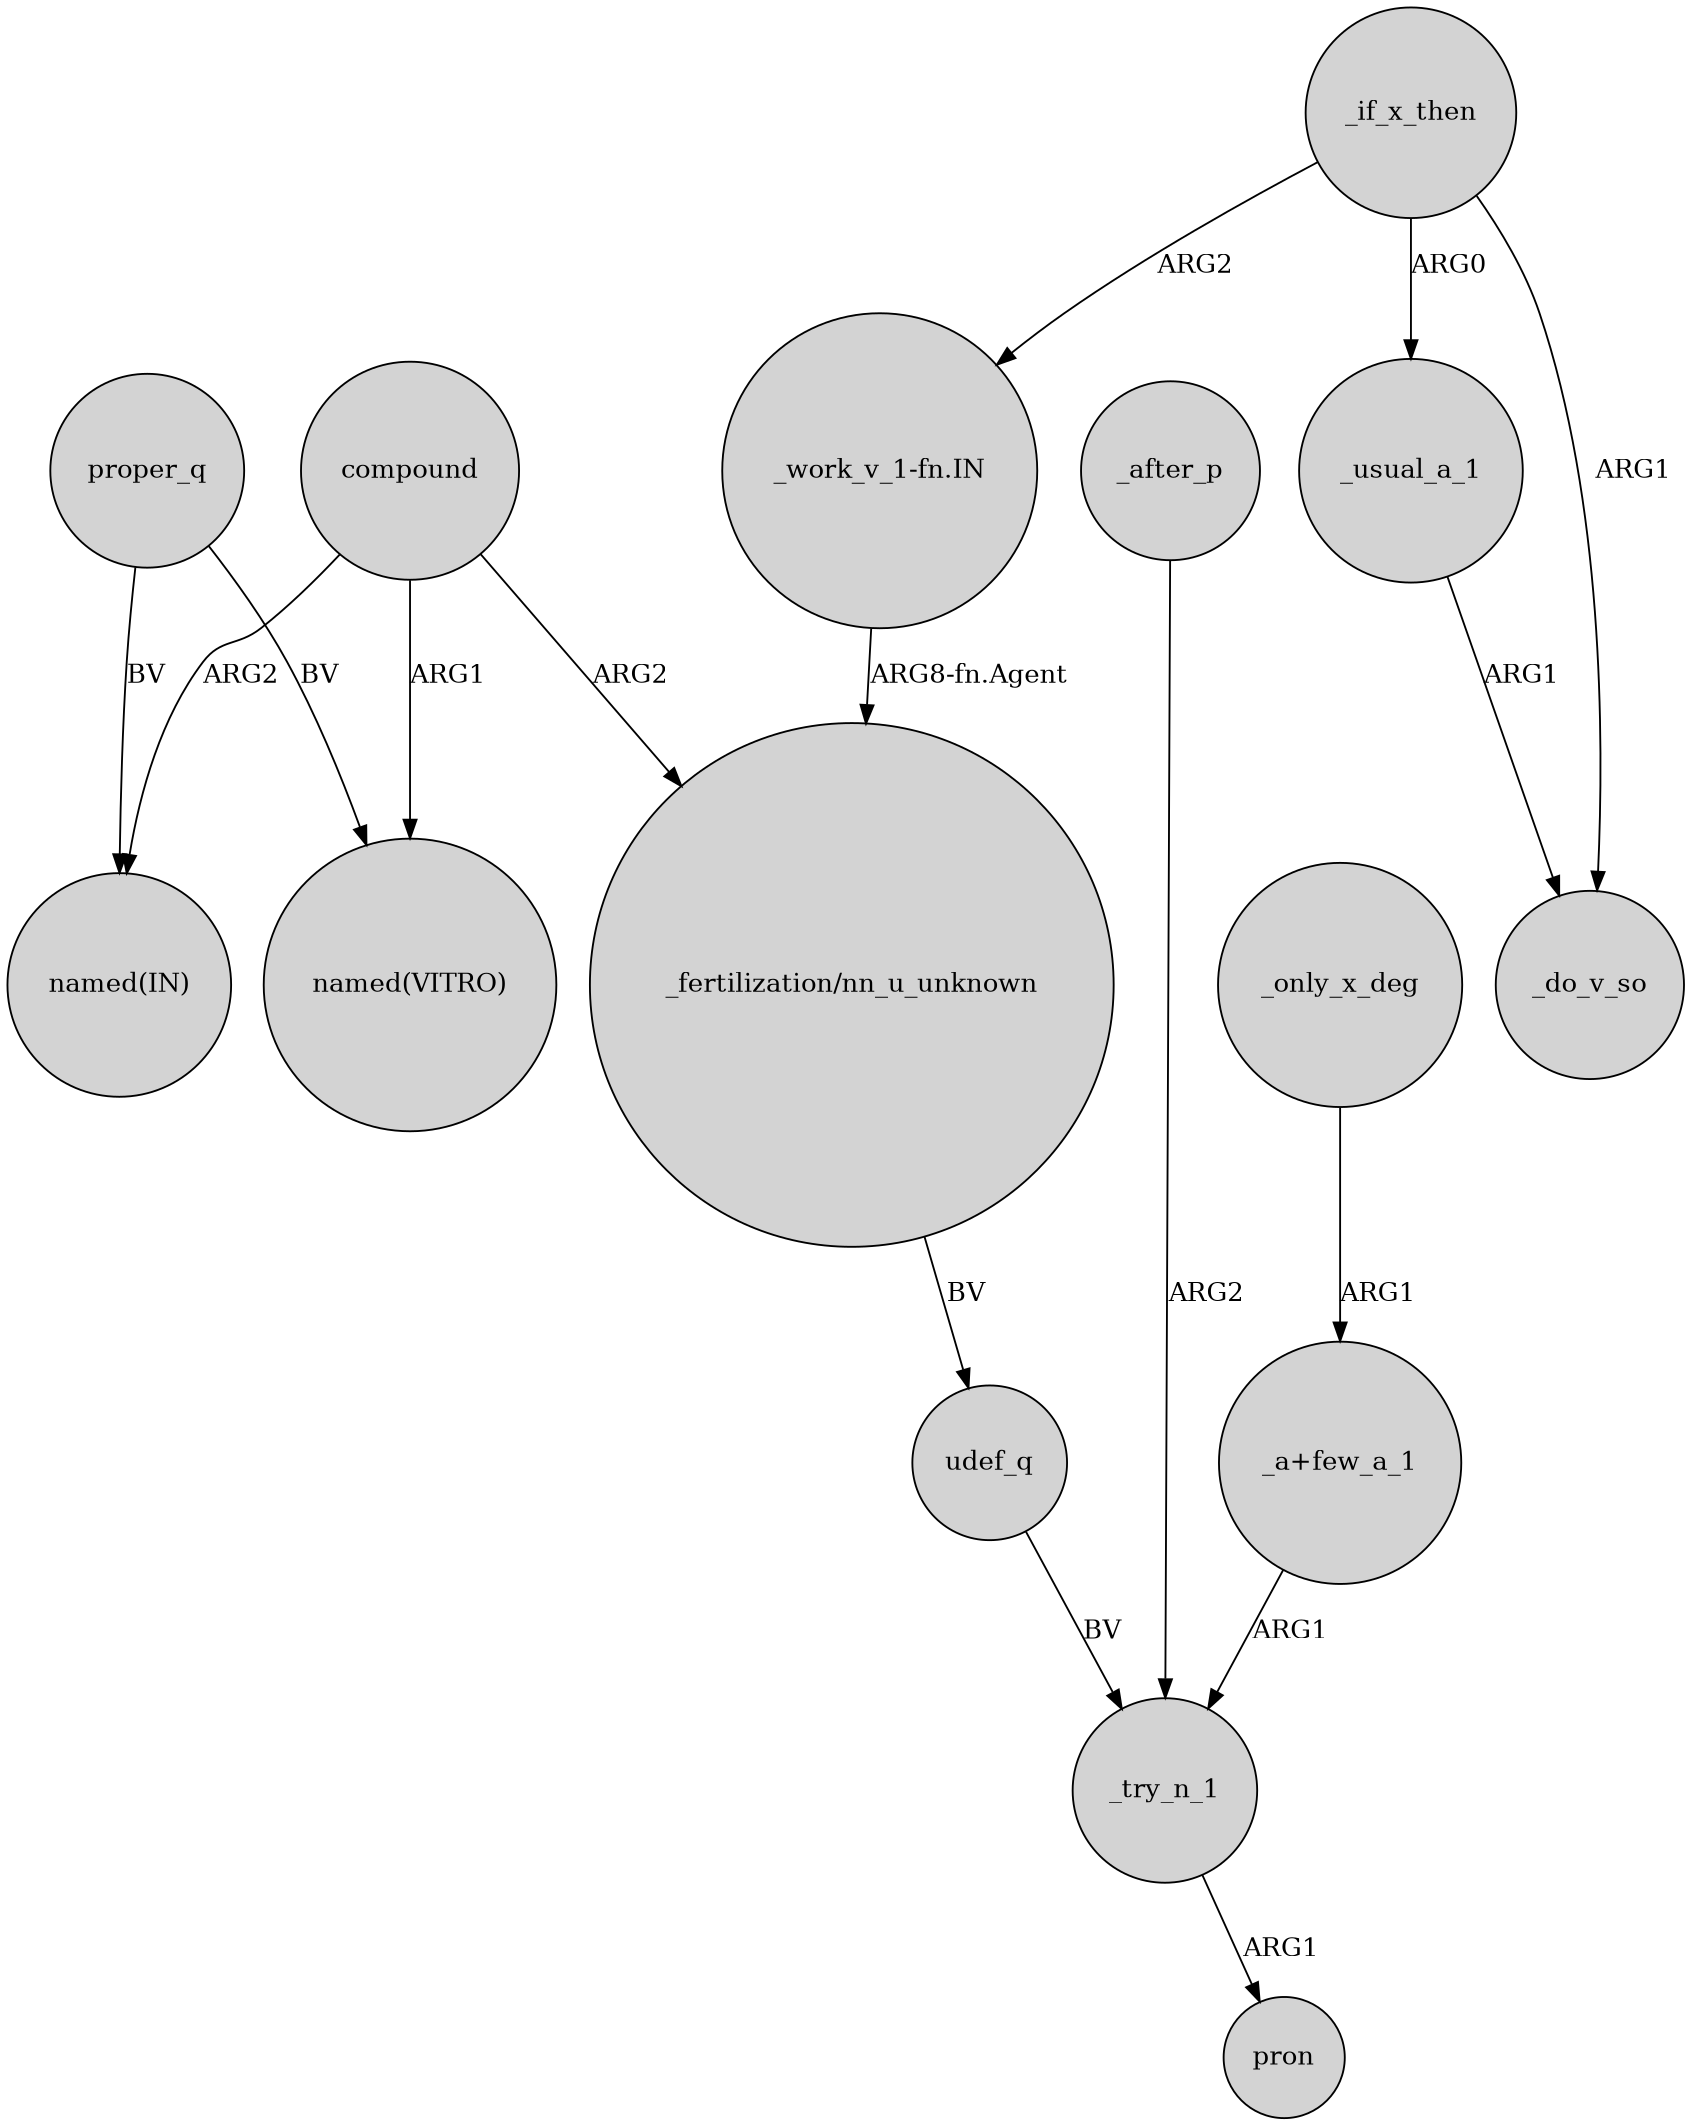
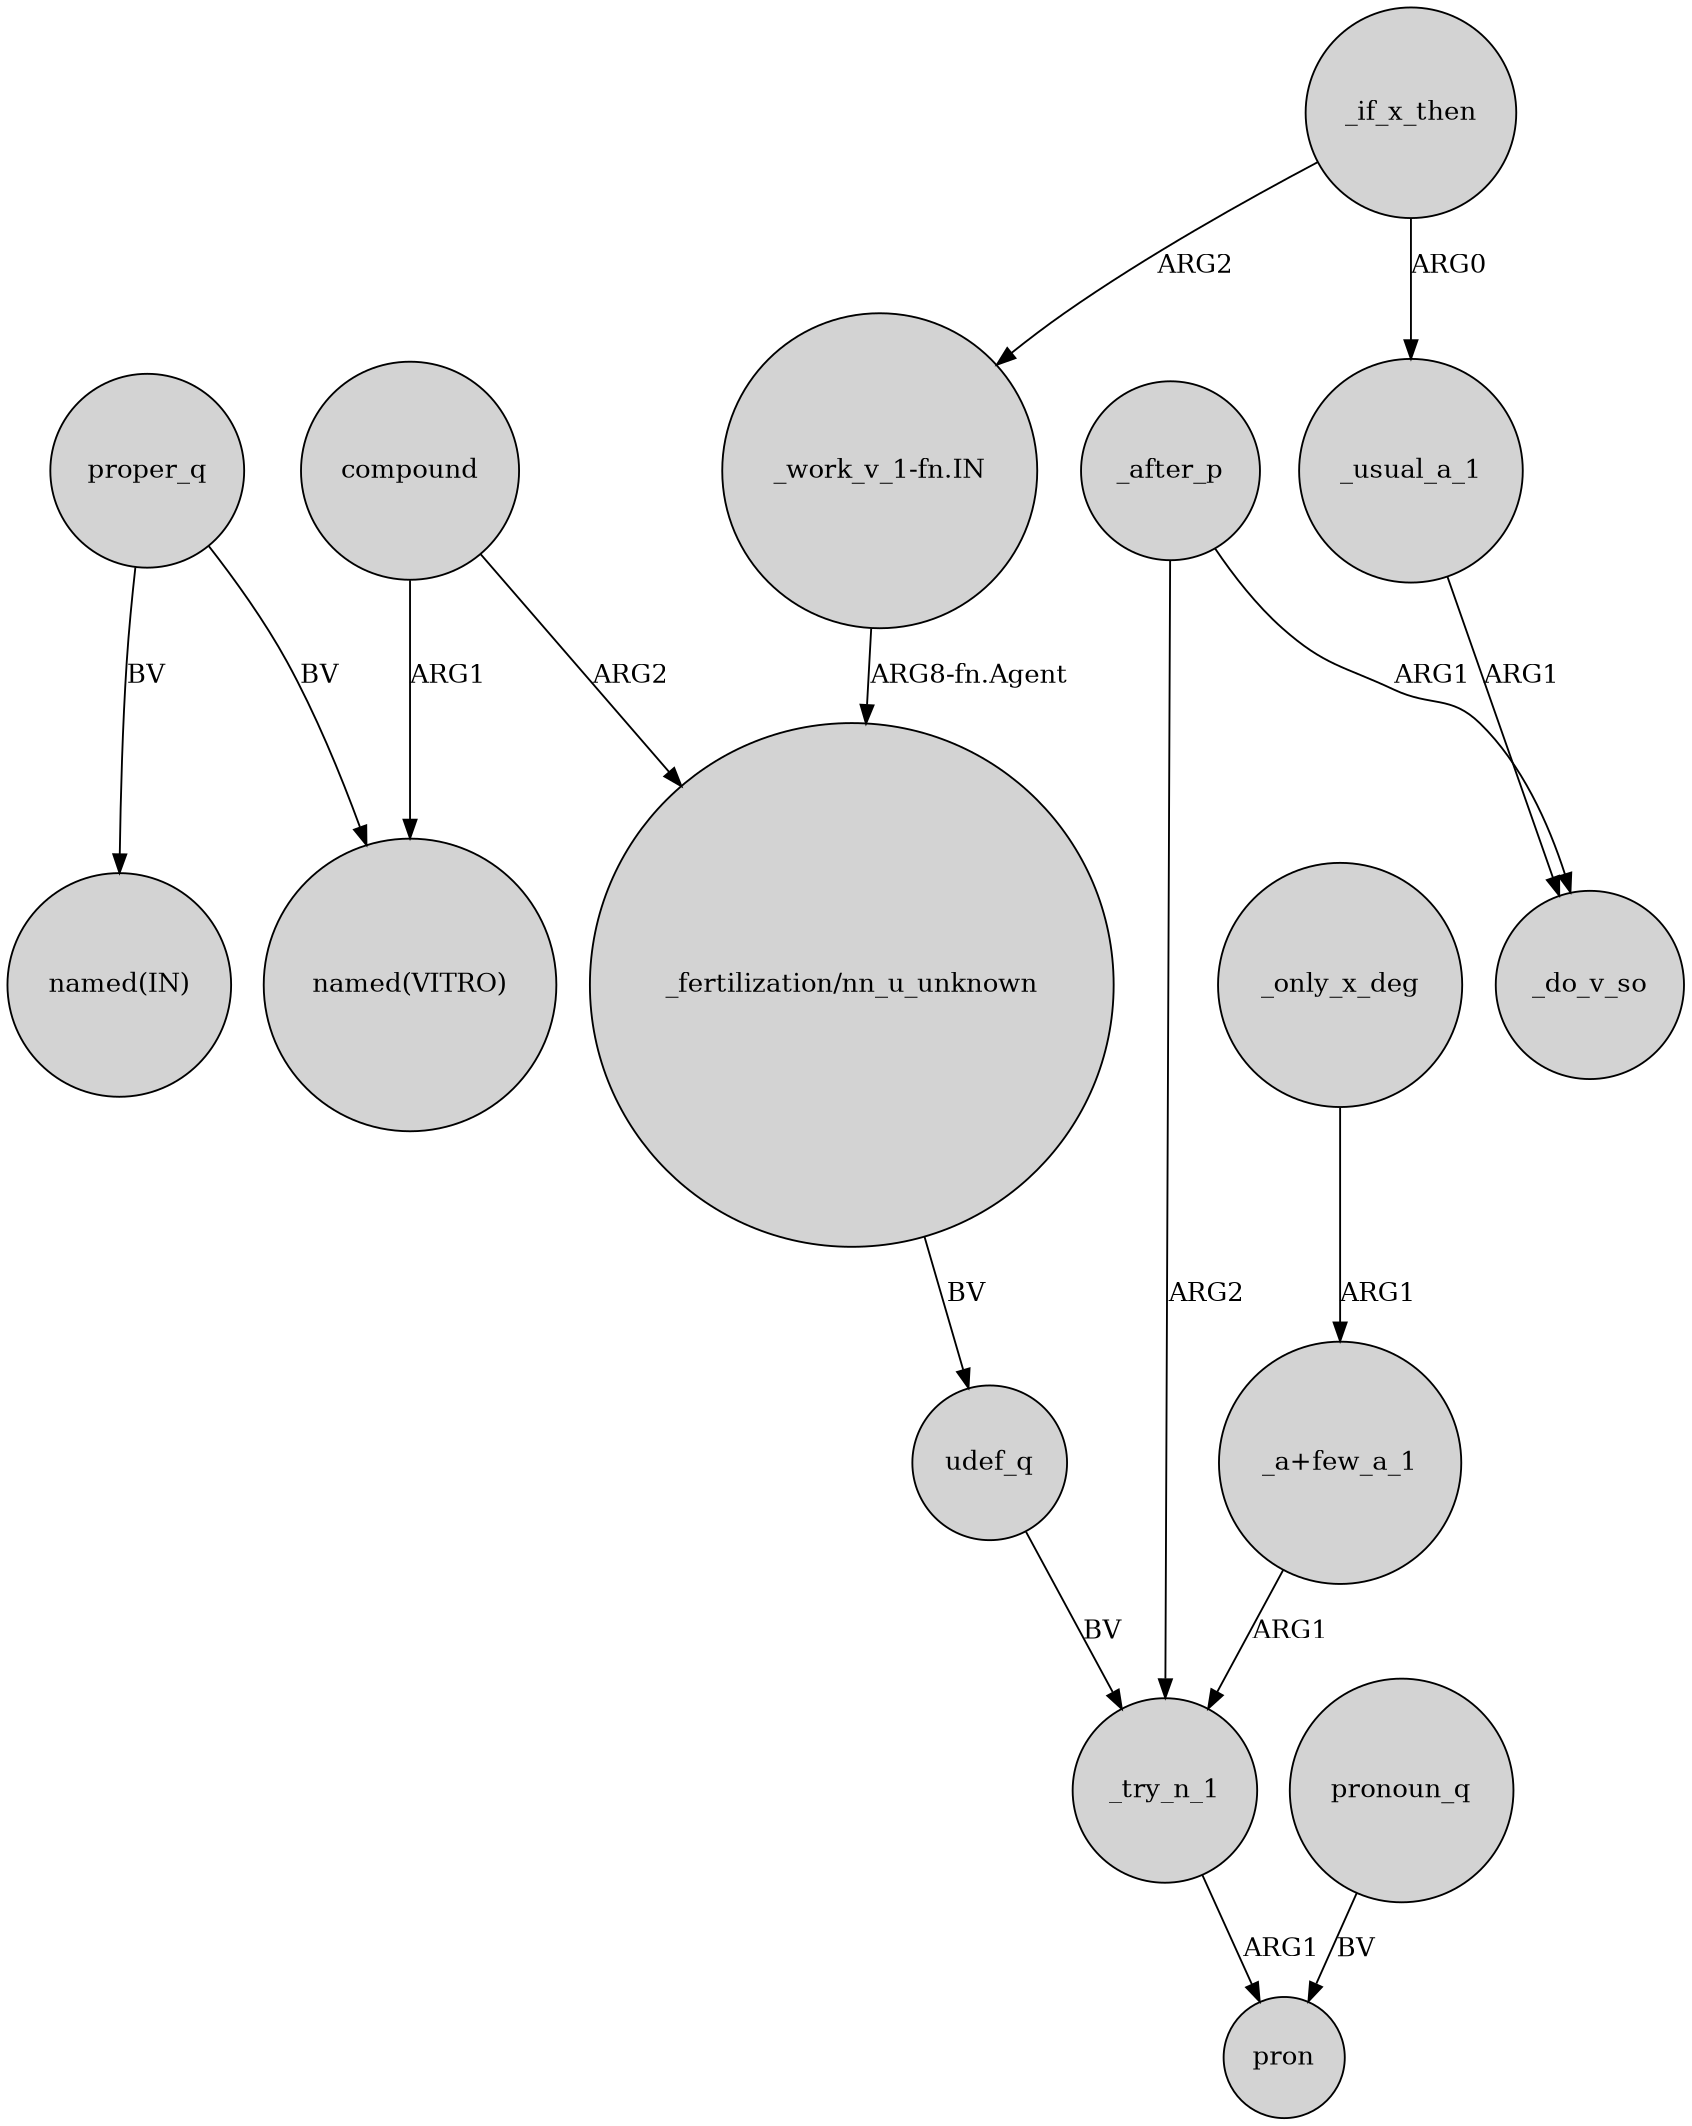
(1586, 523) -> (1411, 696)
(194, 675) -> none
none -> (1402, 1790)
